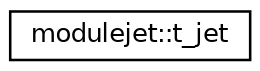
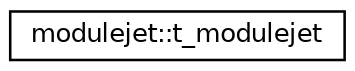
(130, 36) -> (177, 36)
